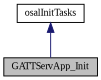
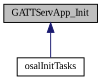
(51, 45) -> (51, 45)
